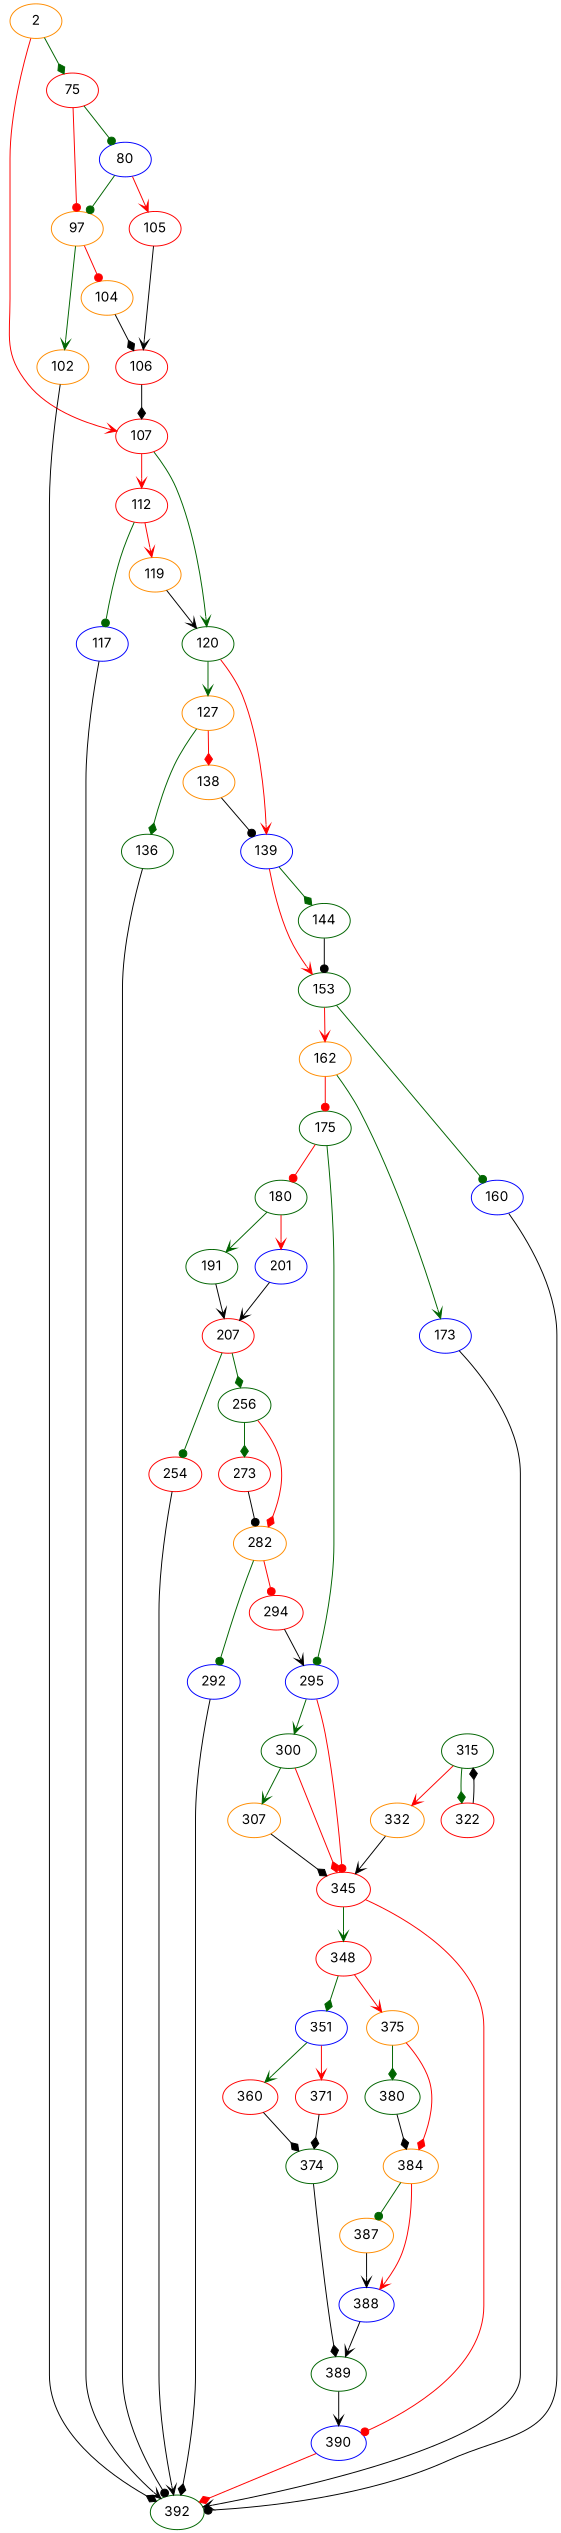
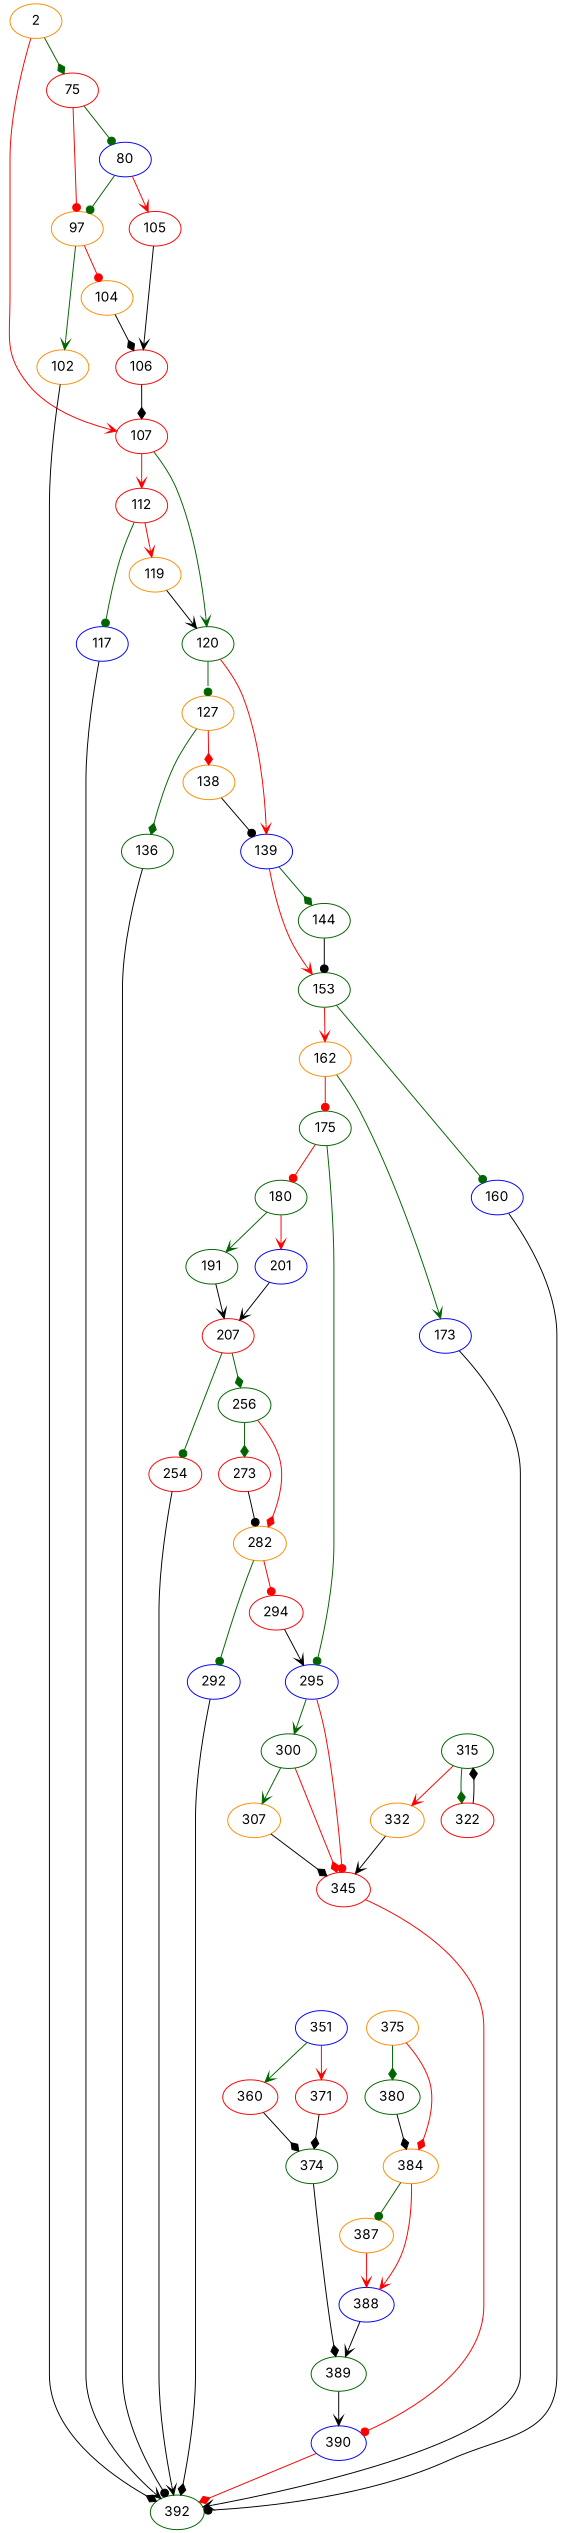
(208, 674) -> (208, 674)
(344, 1959) -> none
(367, 2265) -> (367, 2265)
